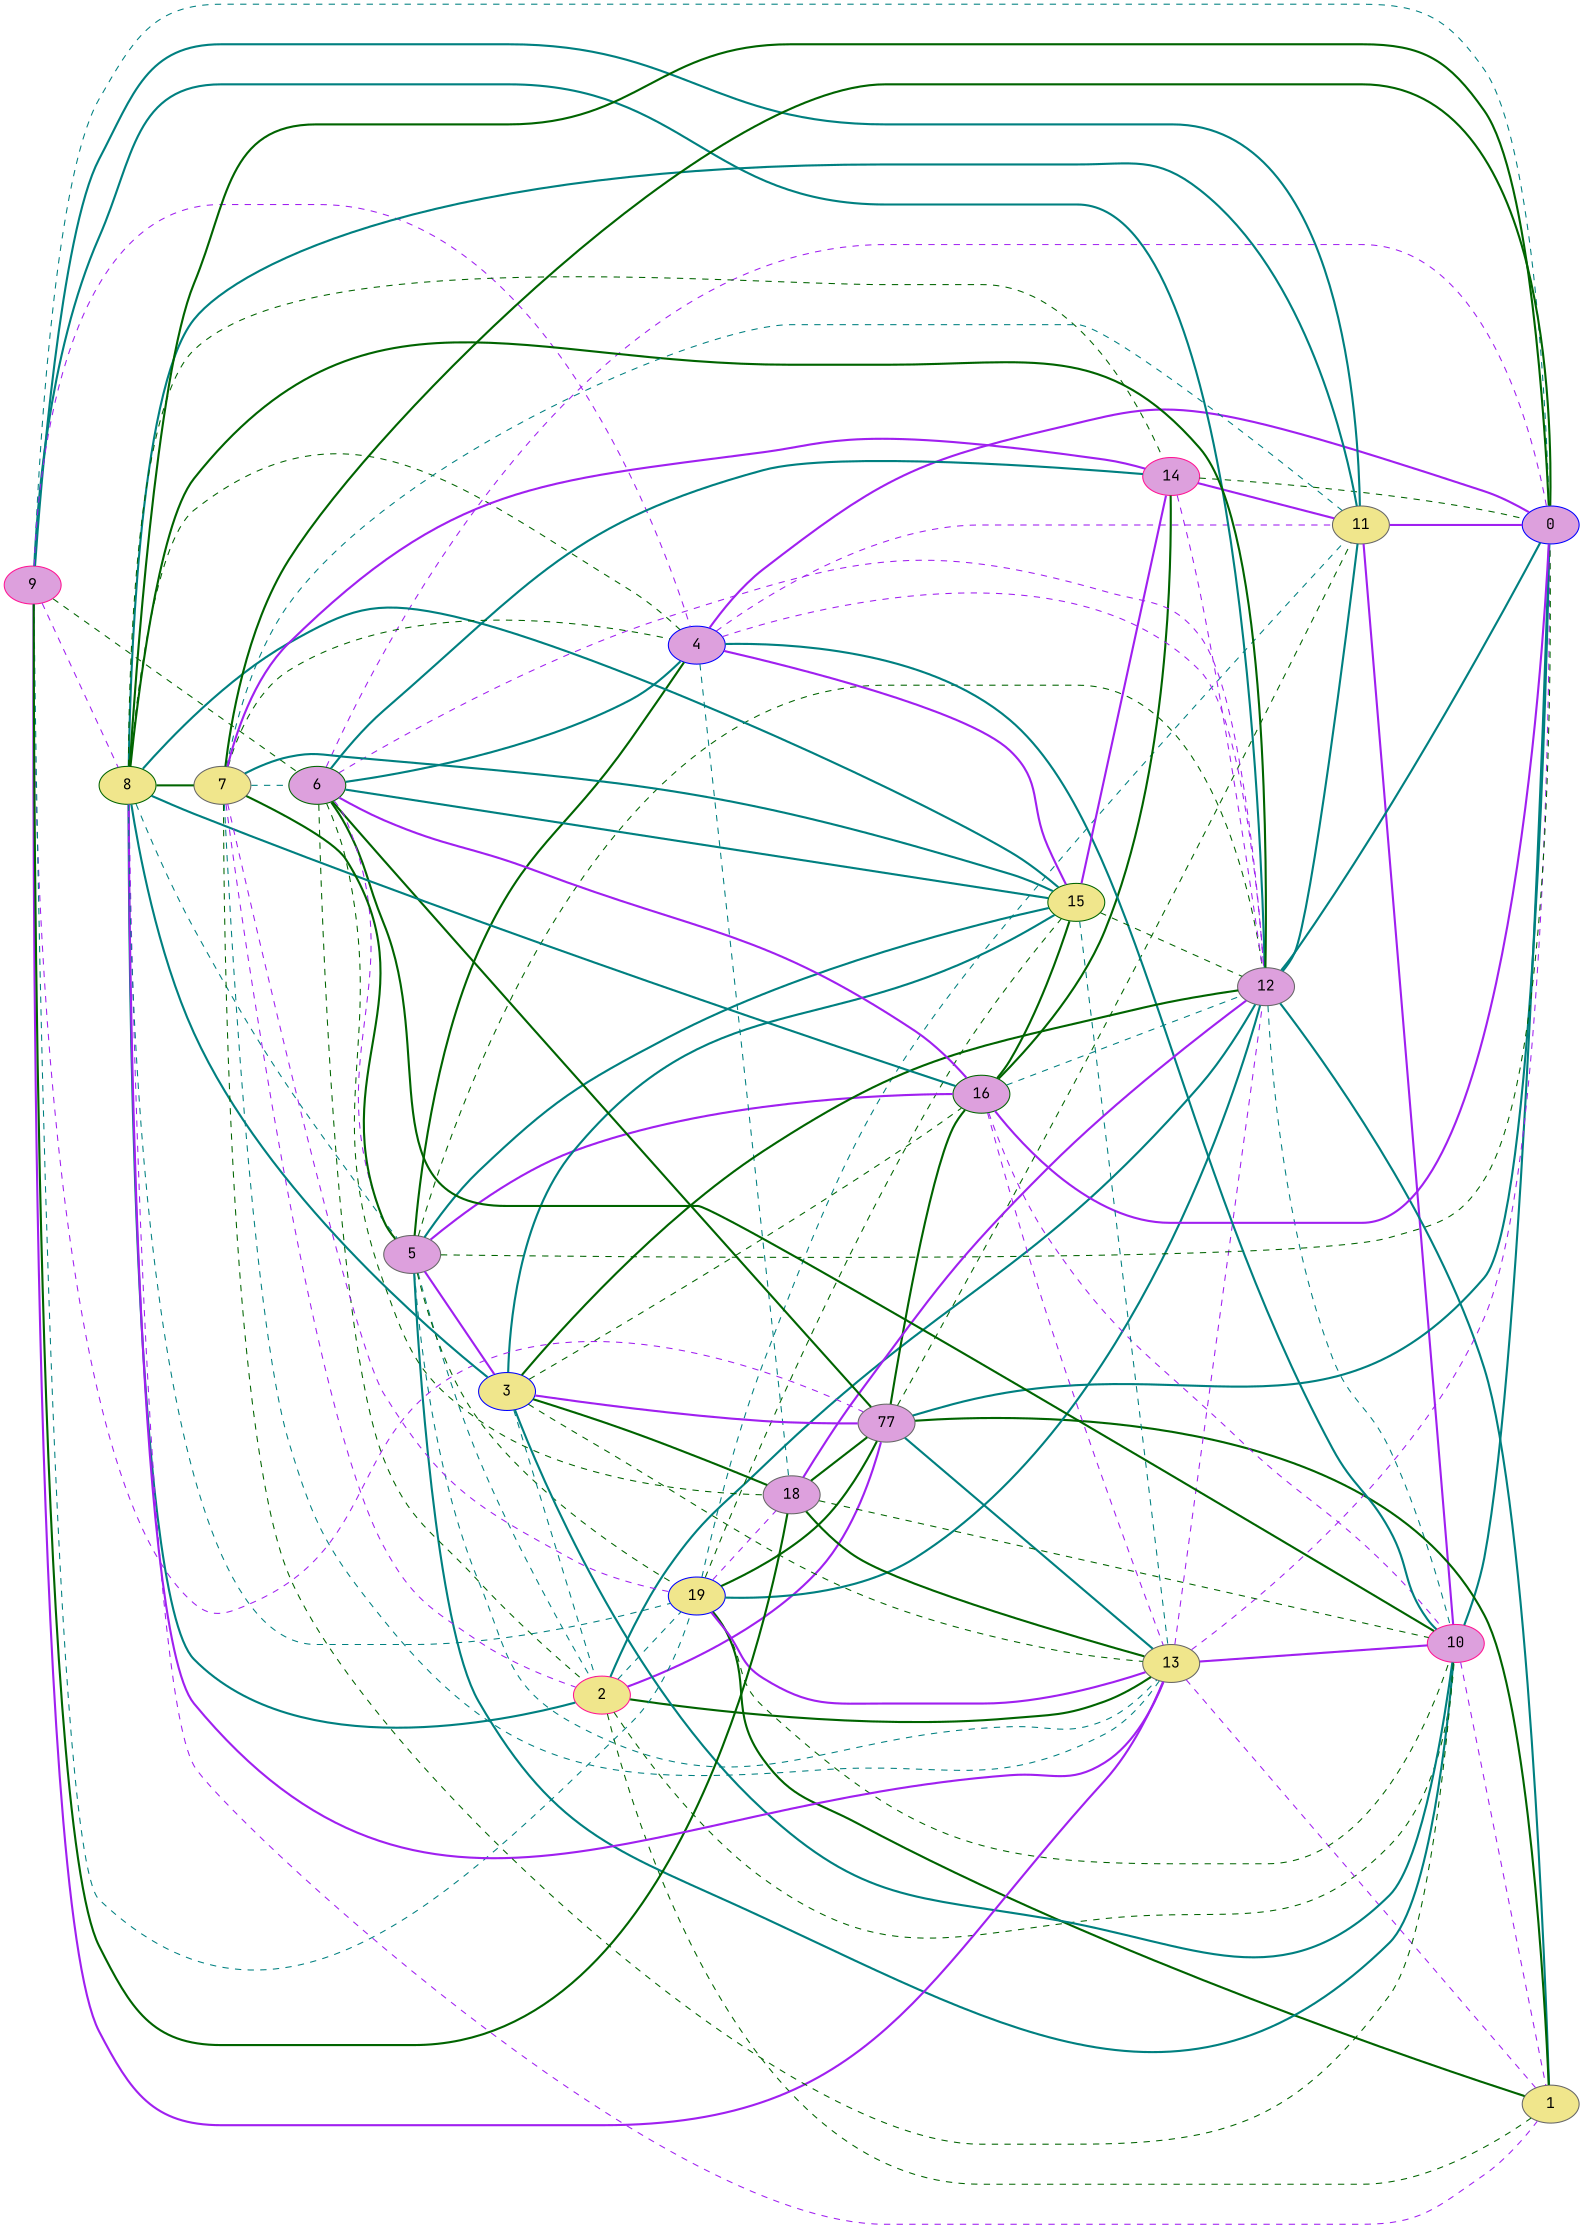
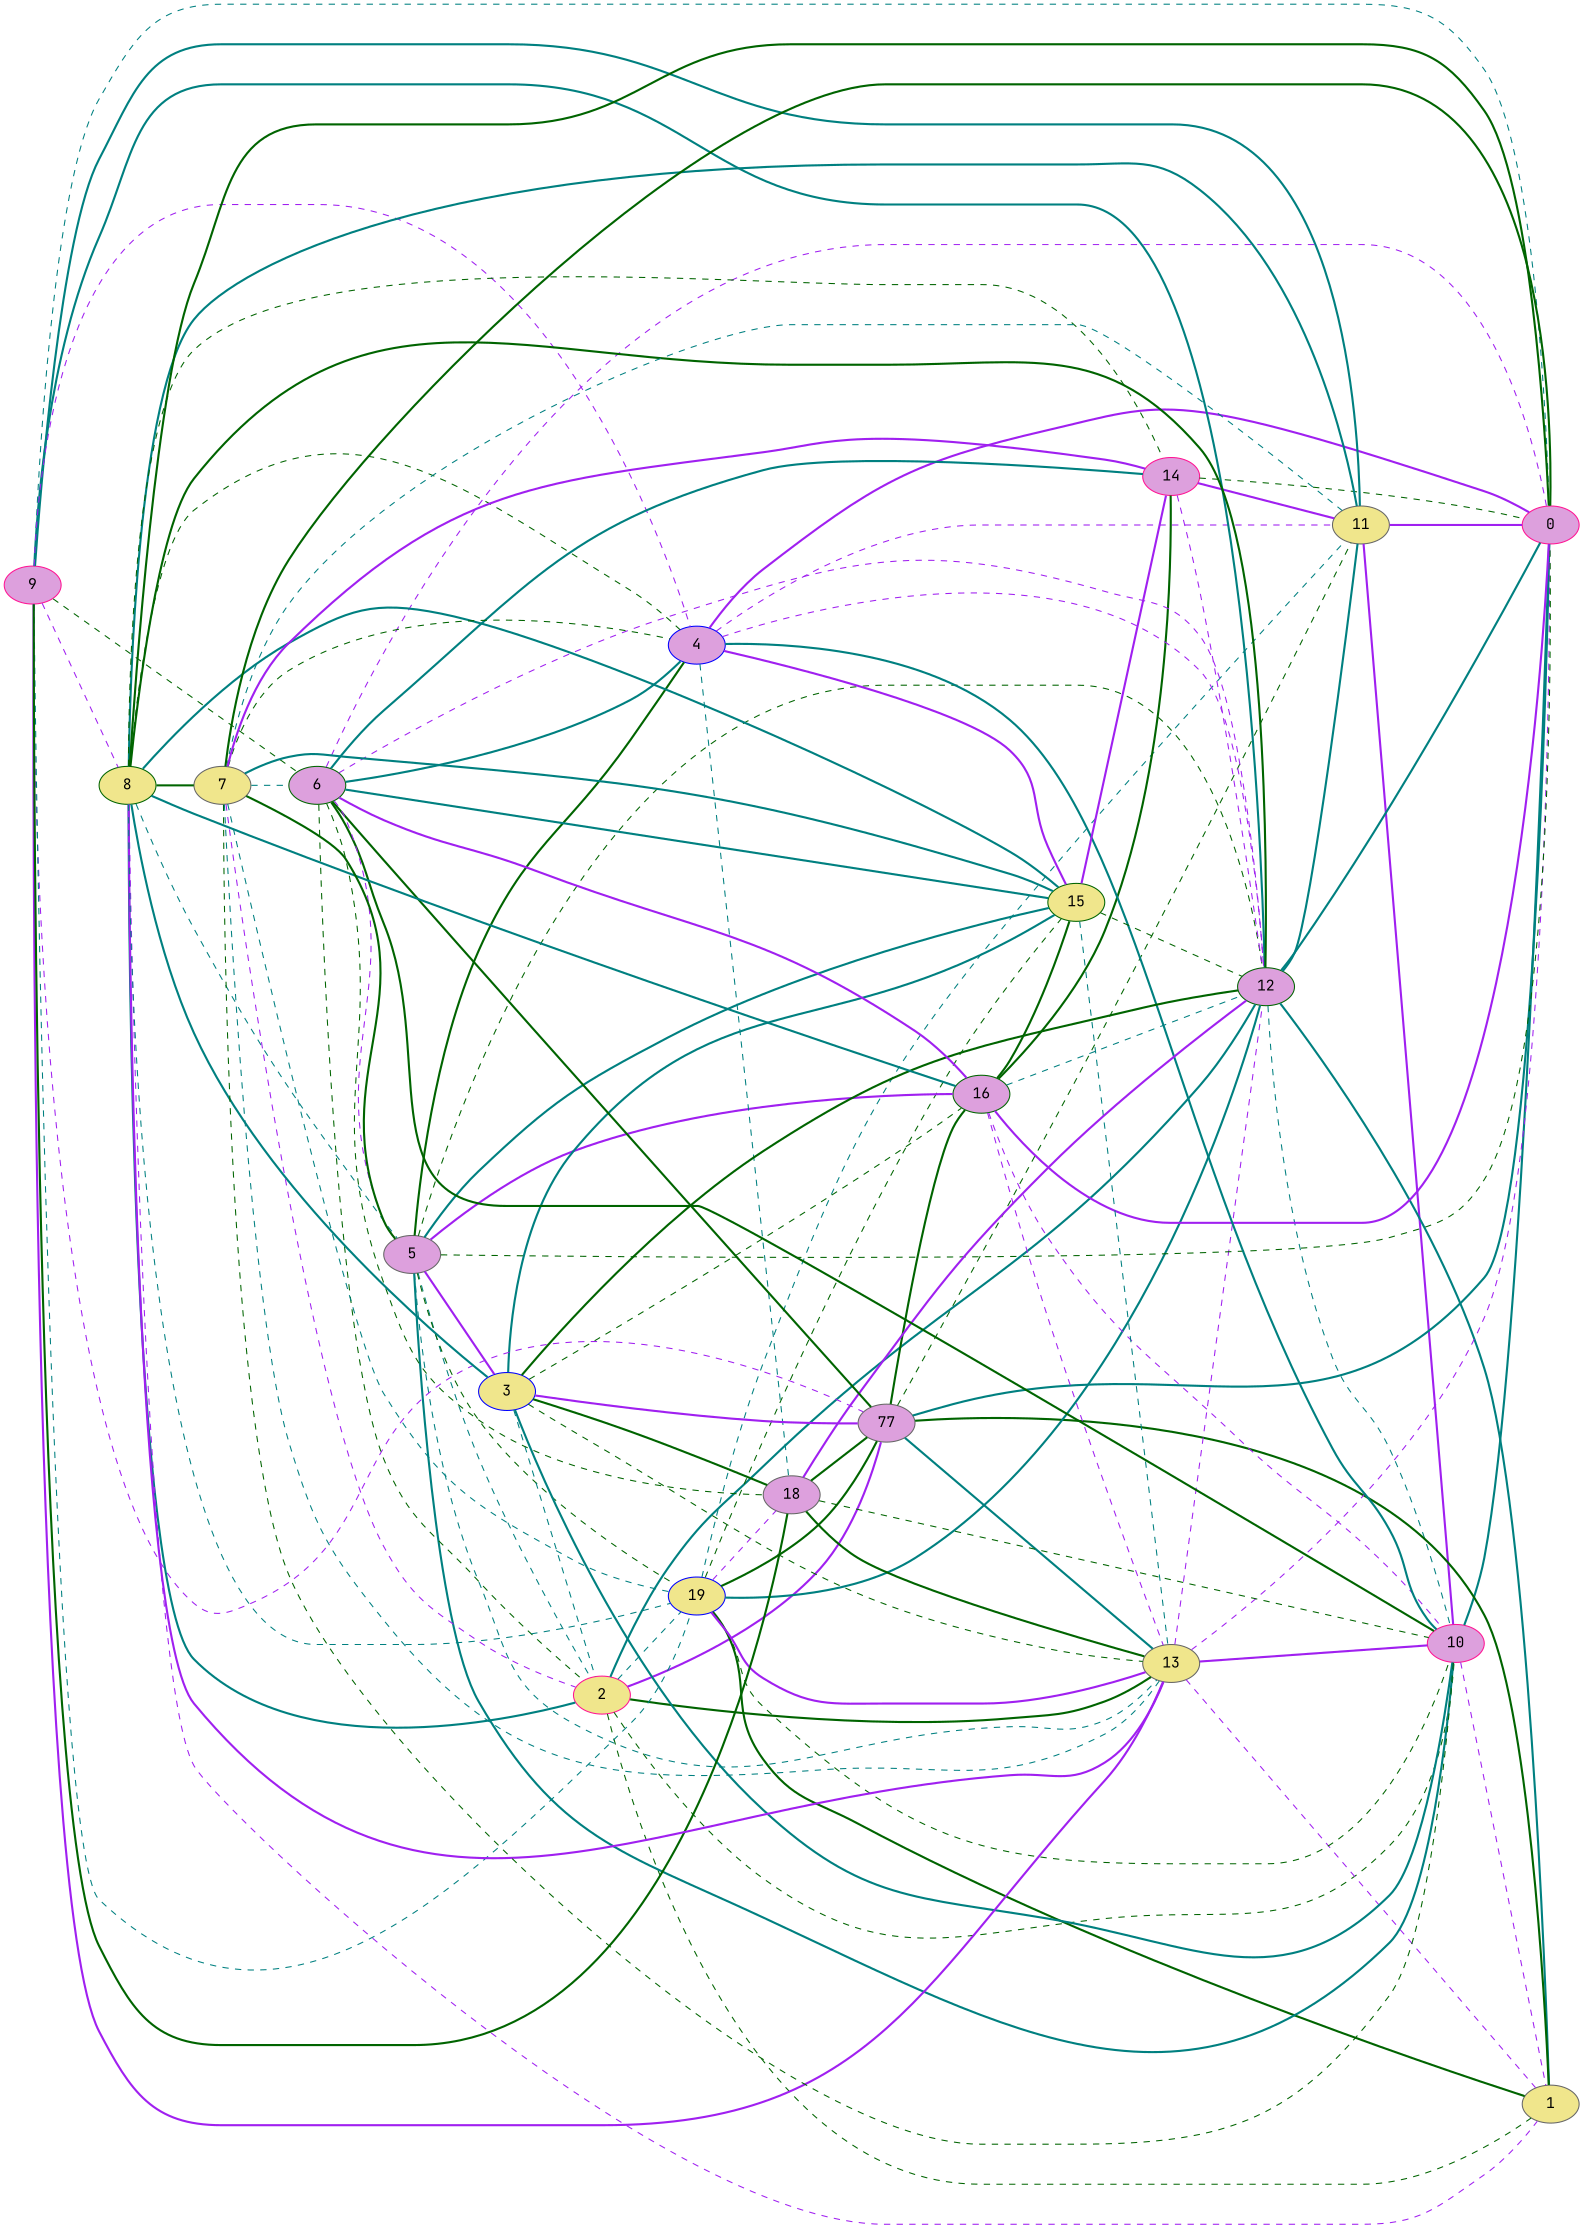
(1551, 525) -> (1551, 525)
(1266, 987) -> (1266, 987)
(337, 1251) -> (337, 1251)
